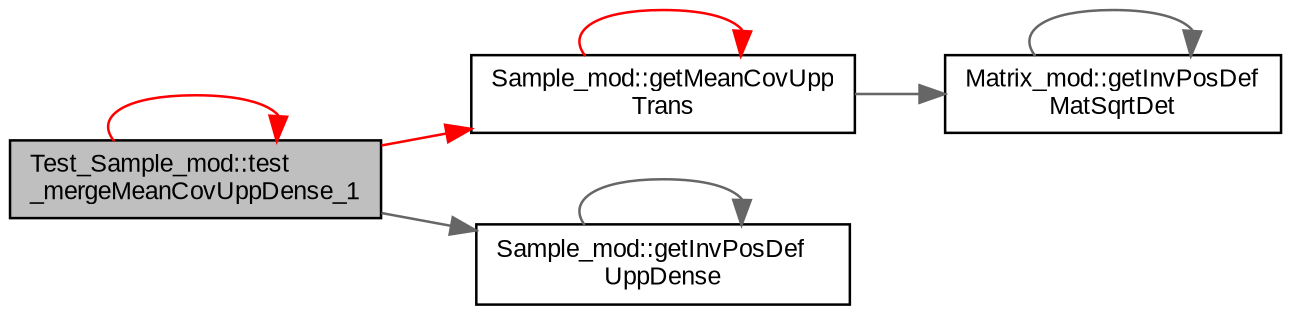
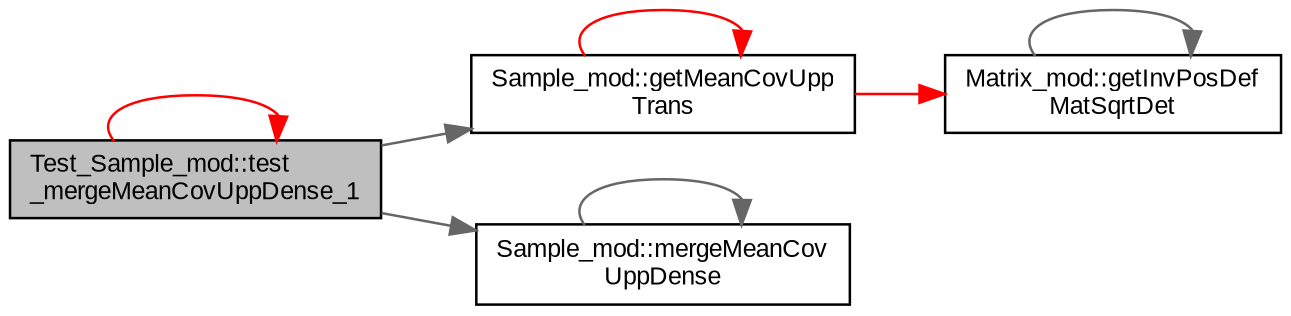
(887, 94) -> (887, 94)
(414, 139) -> (414, 139)
(663, 264) -> (663, 264)
